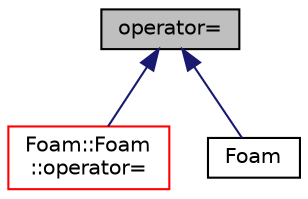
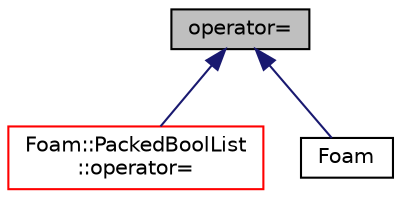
(89, 158) -> (136, 158)
